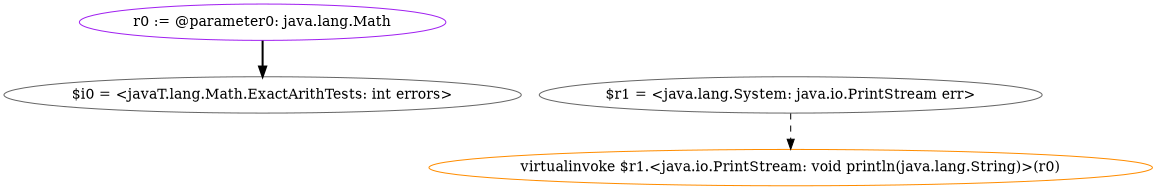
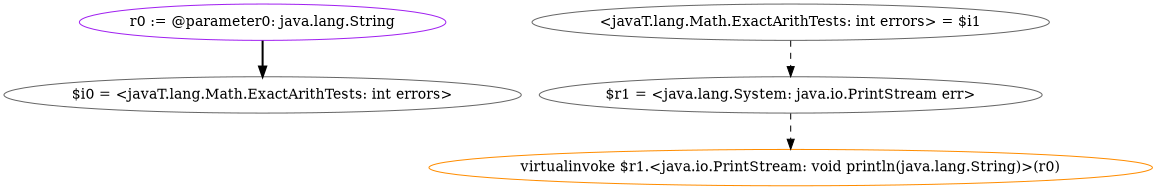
(263, 22) -> (263, 22)
none -> (791, 22)
